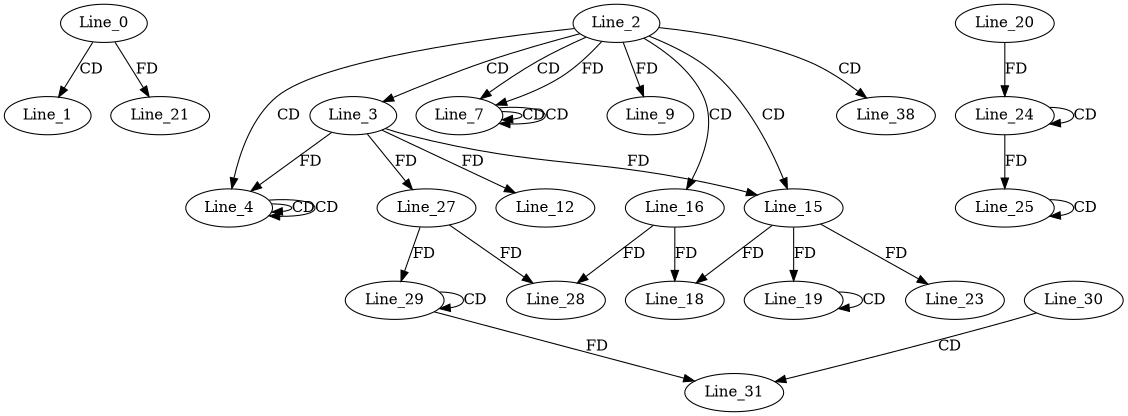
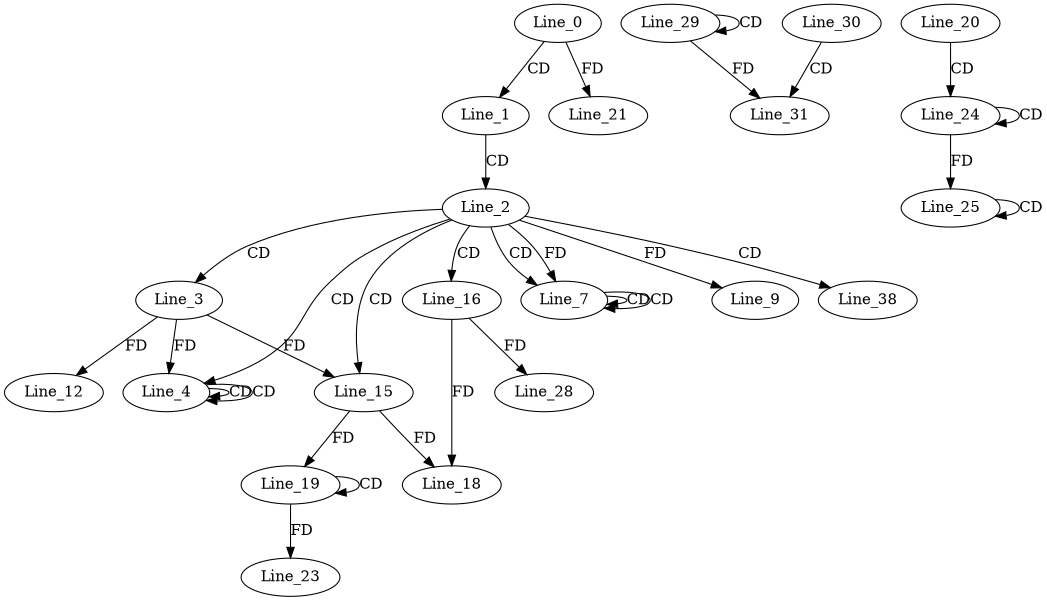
(1016, 70) -> (962, 70)
none -> (486, 156)
(427, 208) -> none
(869, 251) -> (291, 526)
